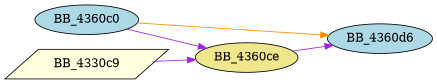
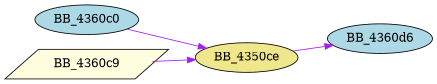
(229, 29) -> none
(247, 58) -> (247, 58)
(87, 64) -> (87, 64)
